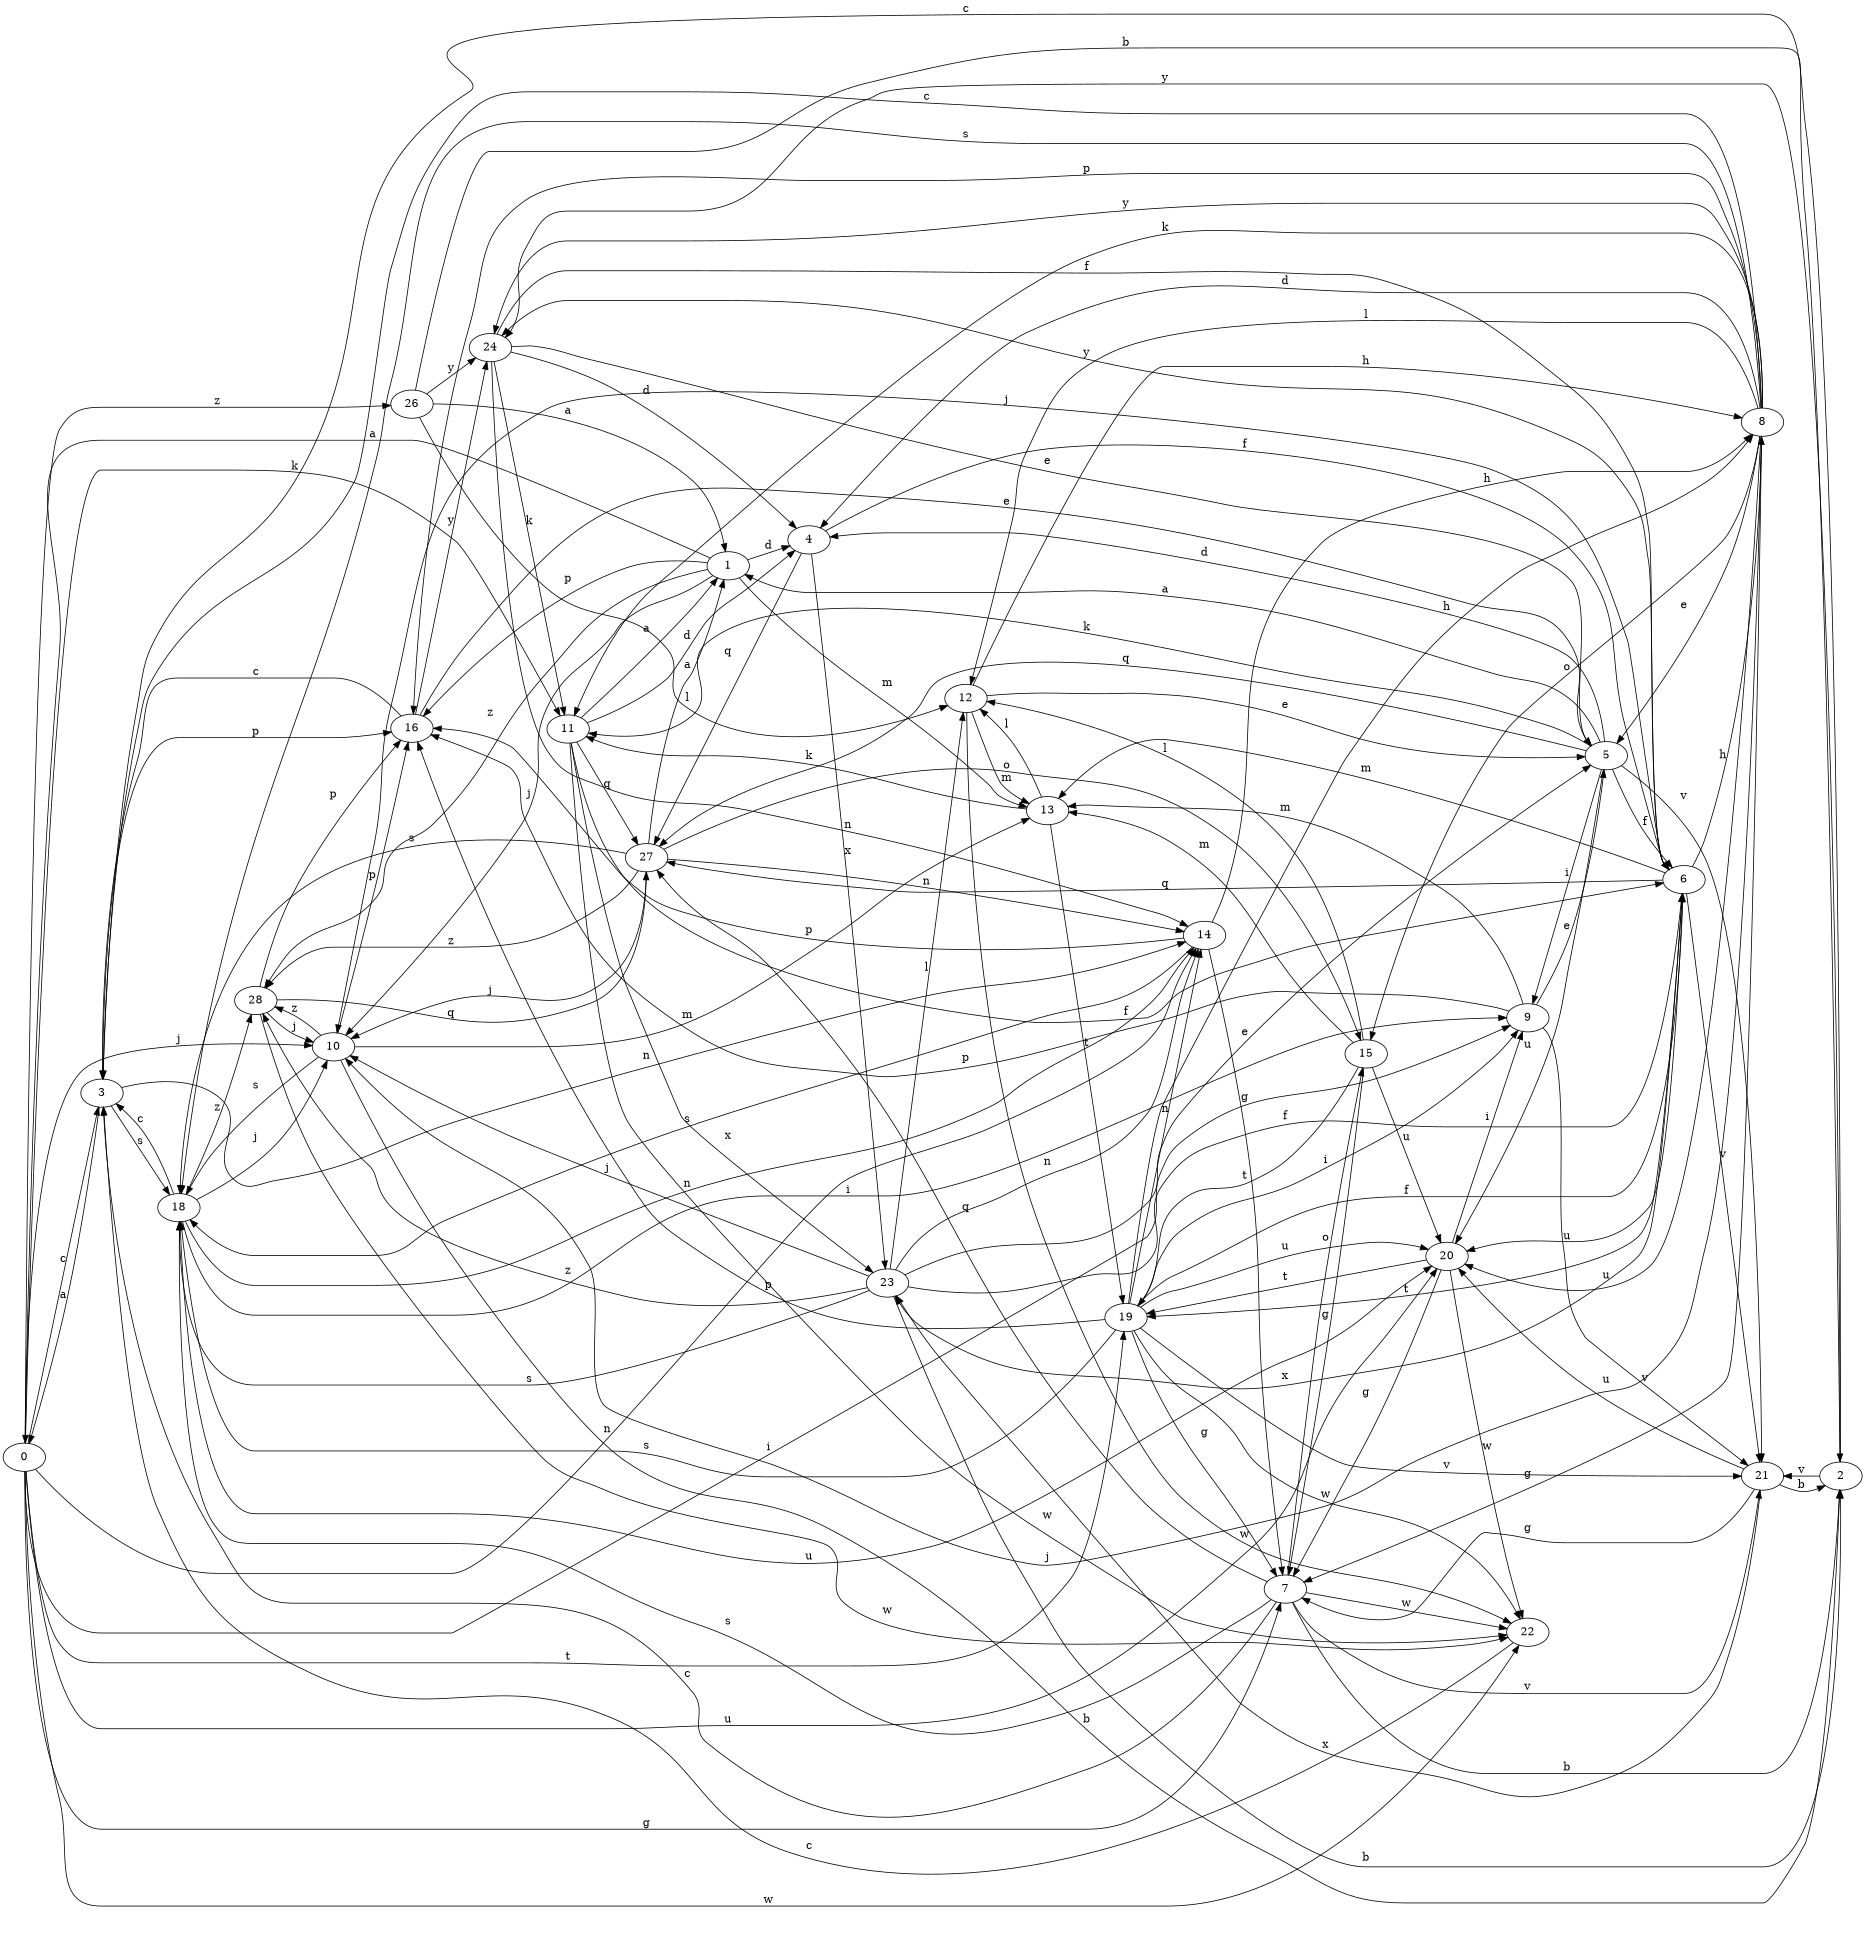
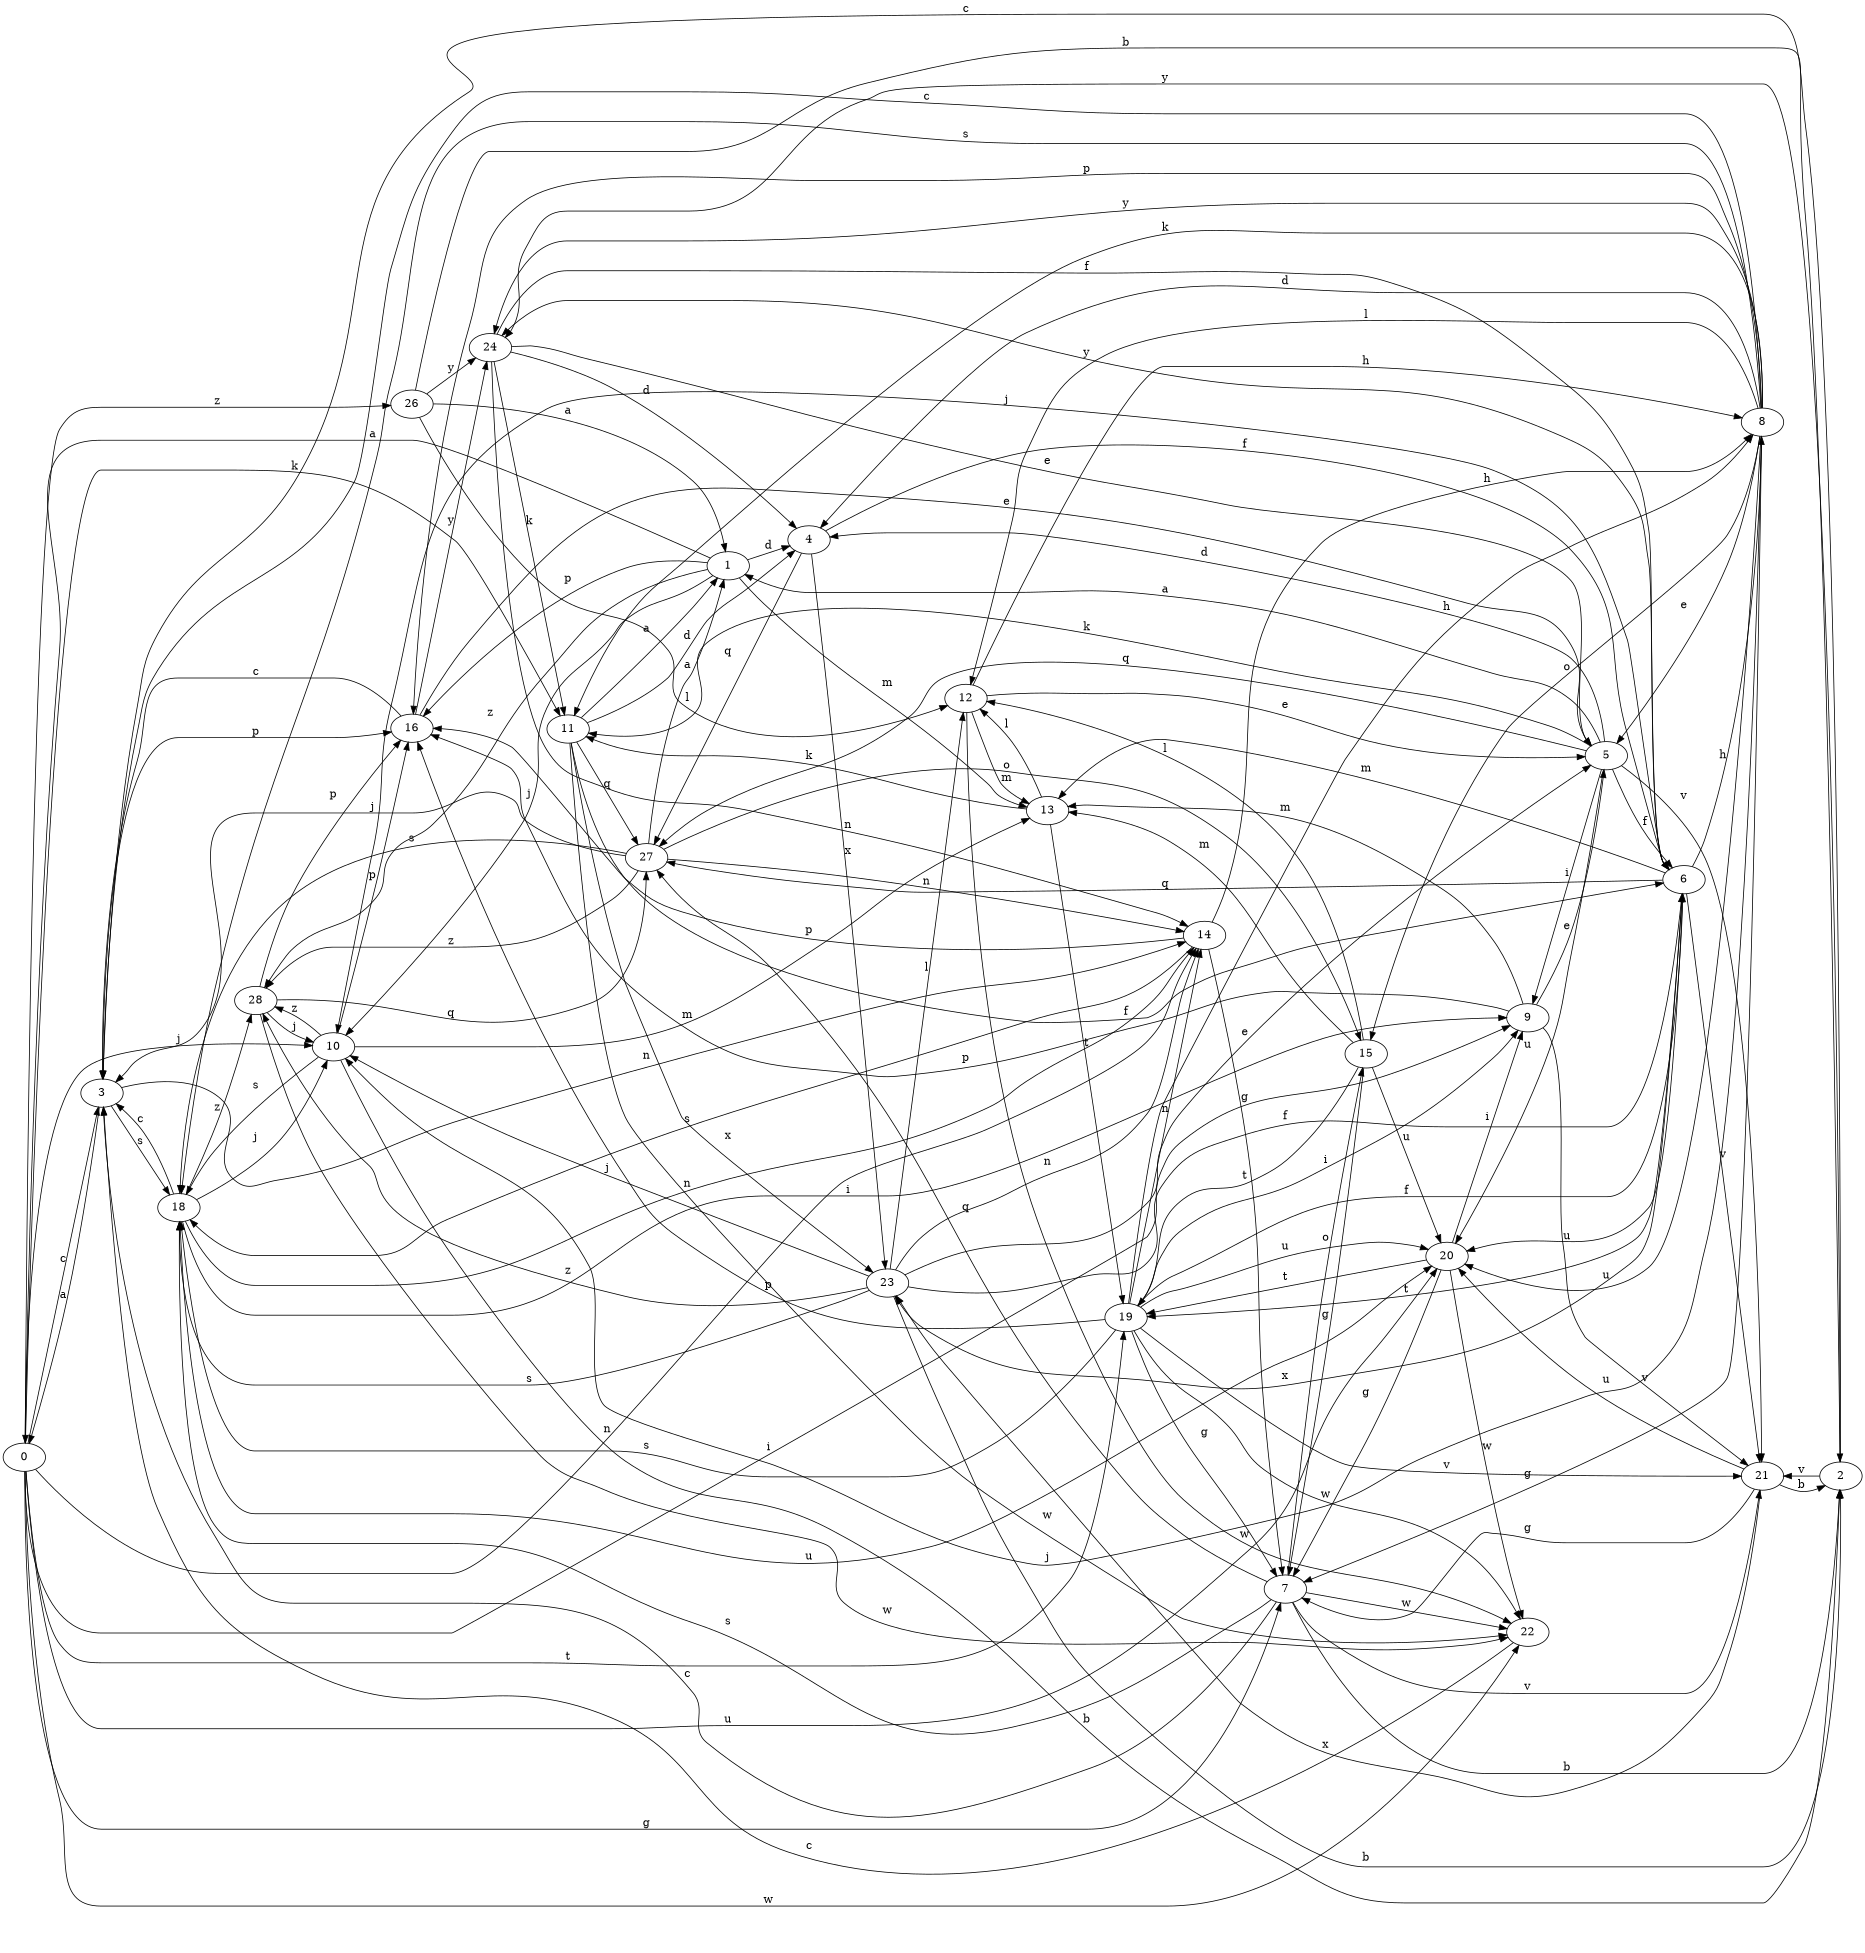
(541, 1000) -> (281, 813)
